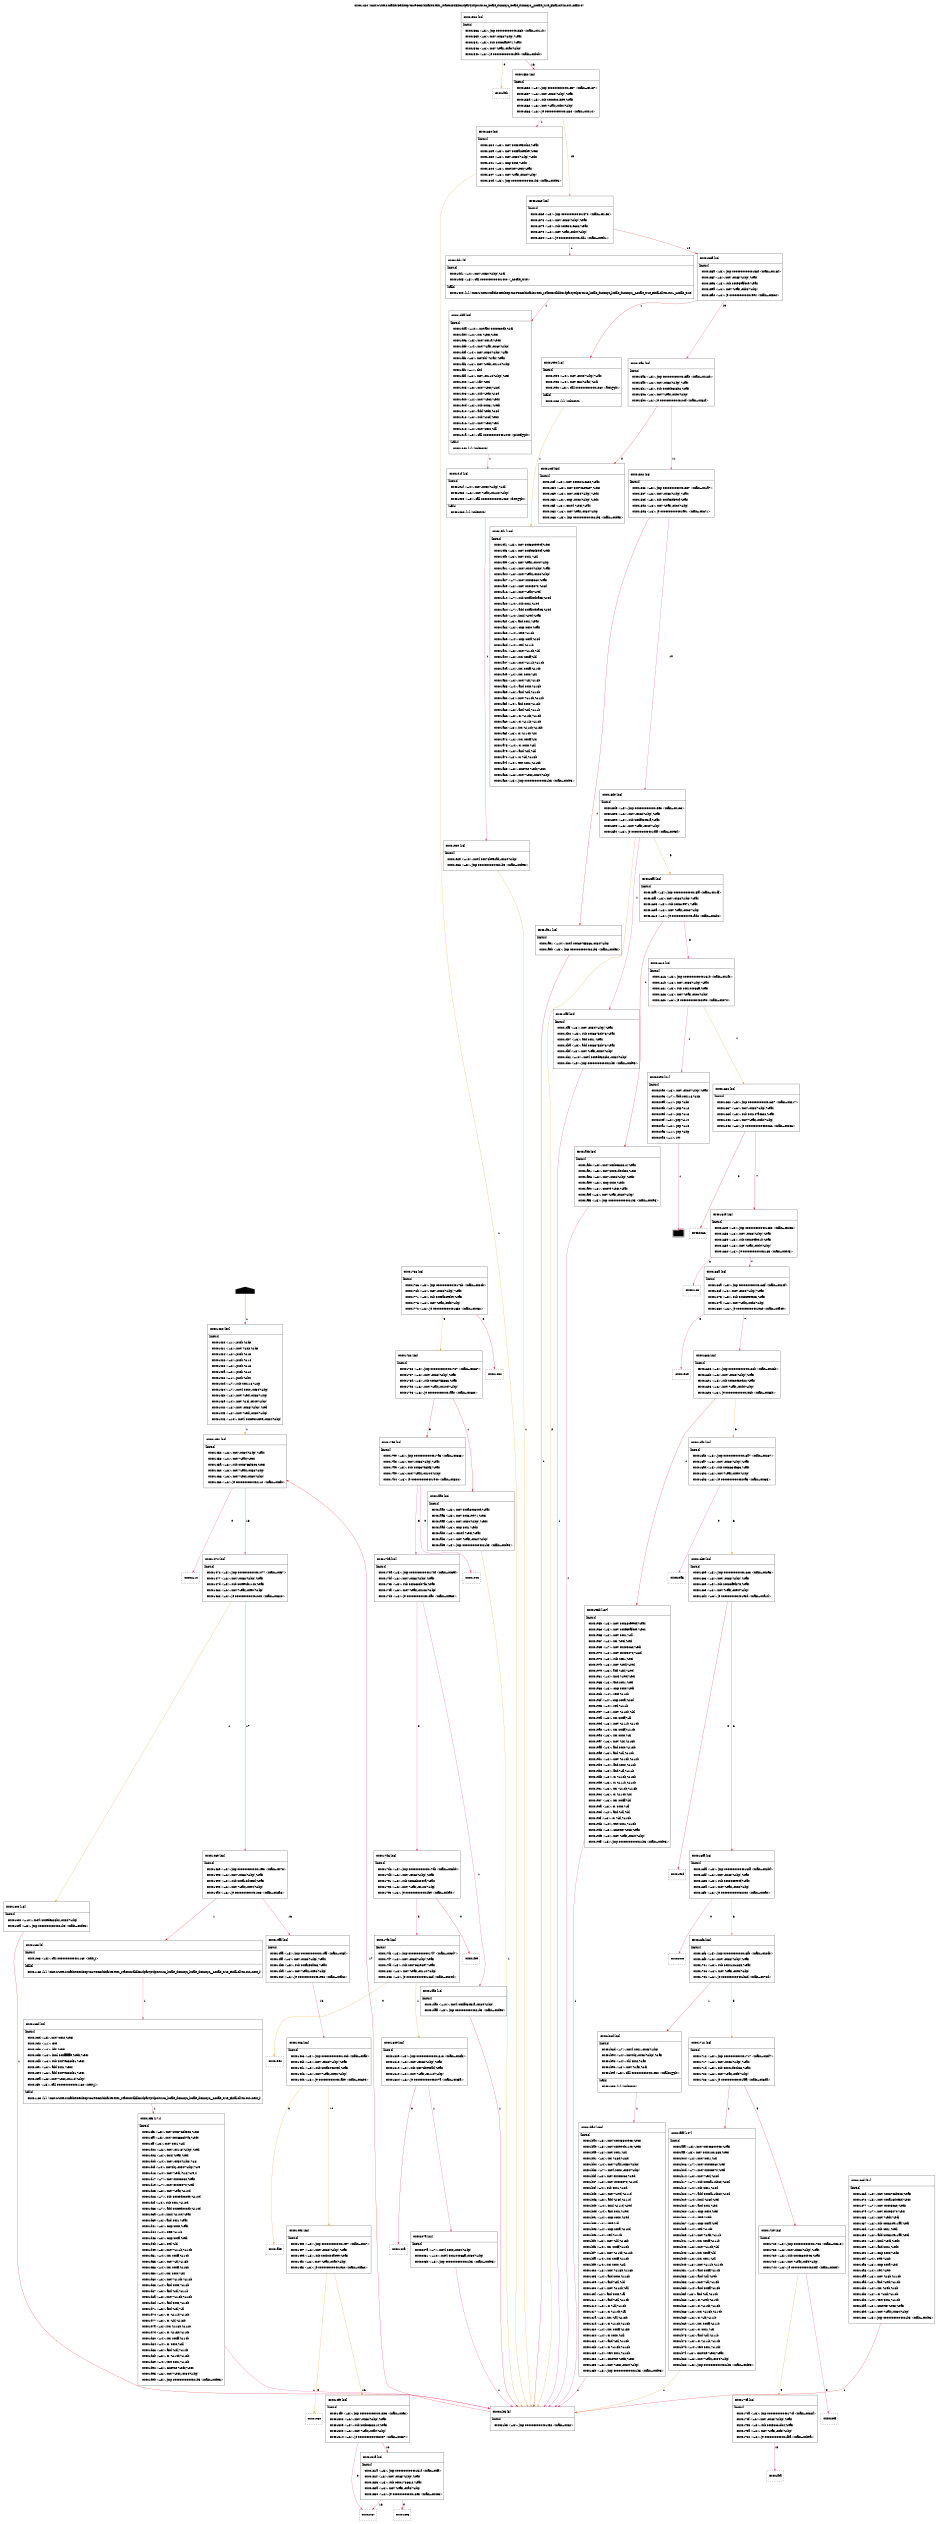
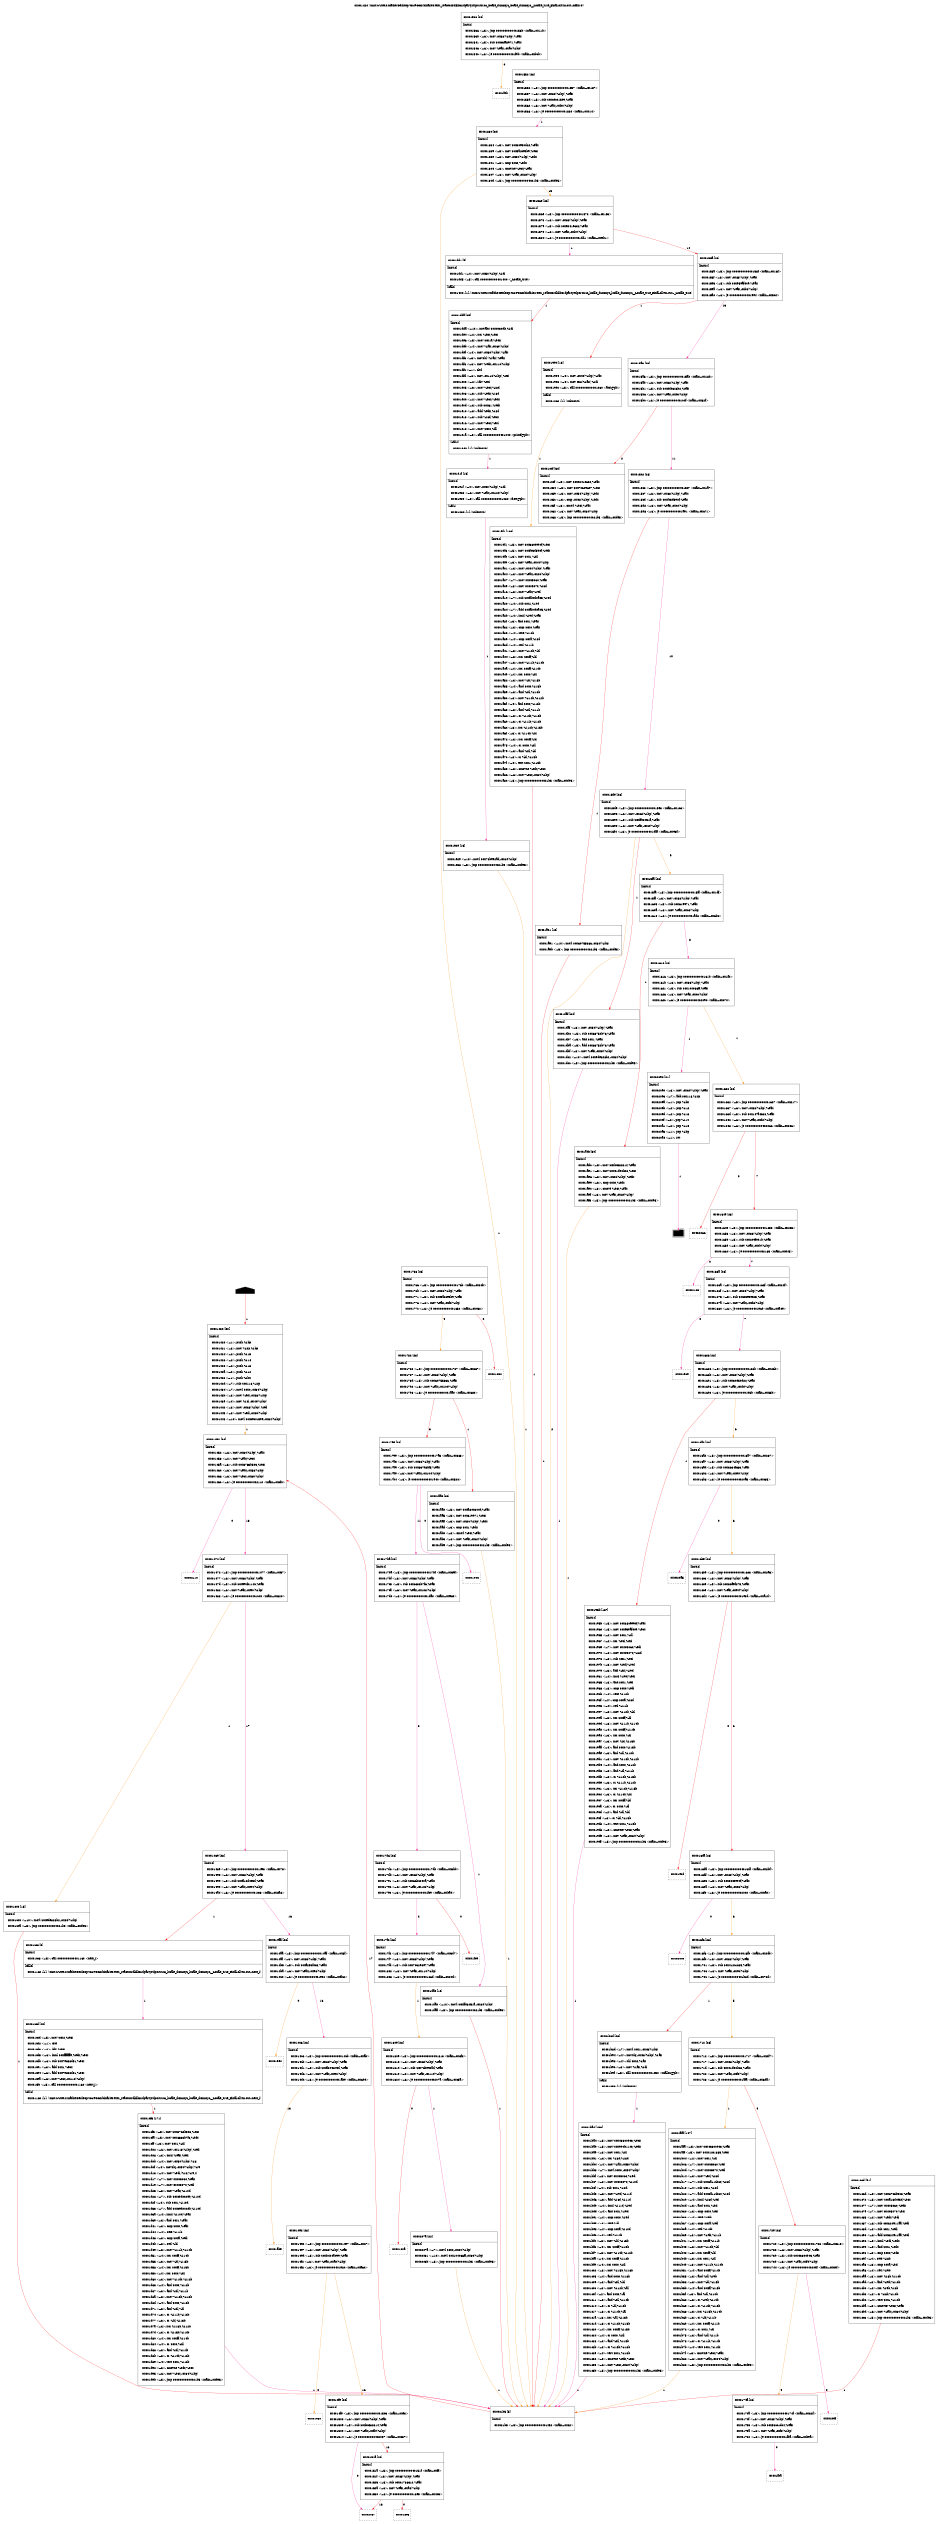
(530, 64) -> none
(568, 155) -> (546, 190)
(632, 924) -> (632, 924)
(419, 1521) -> (419, 1521)
none -> (532, 1596)
(566, 1805) -> (566, 1805)
(321, 2016) -> (285, 2018)
(727, 2106) -> (727, 2106)
(289, 2109) -> (289, 2109)
(329, 2155) -> none
(473, 2341) -> (473, 2341)
(776, 2447) -> (776, 2447)
